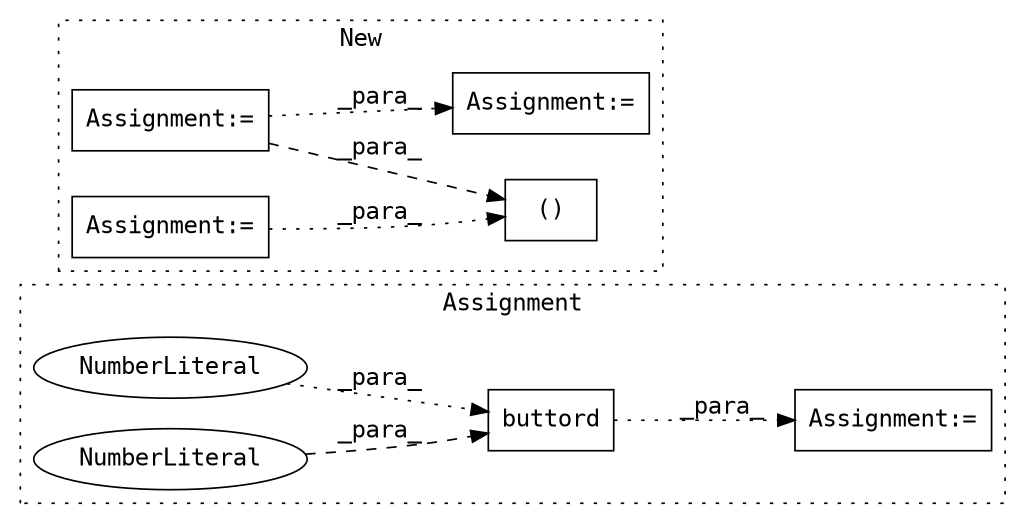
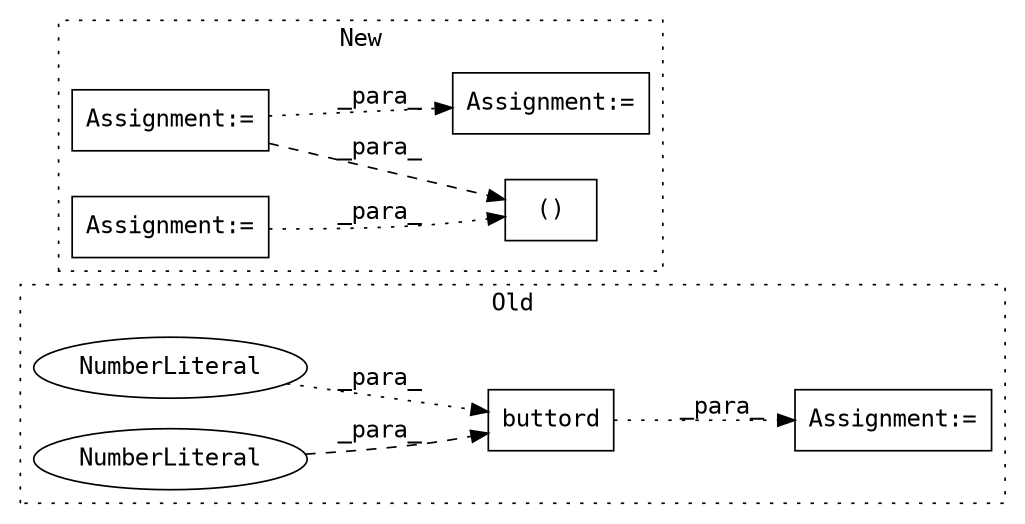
(513, 304) -> (513, 304)
